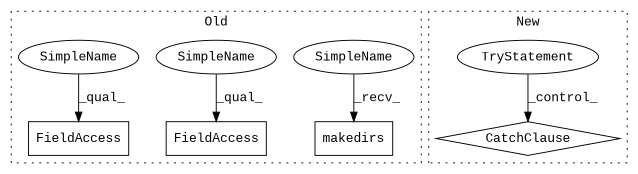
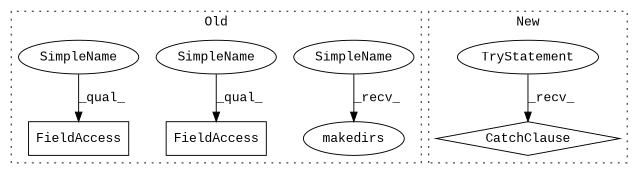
(563, 98) -> (551, 98)
(354, 139) -> (354, 139)
